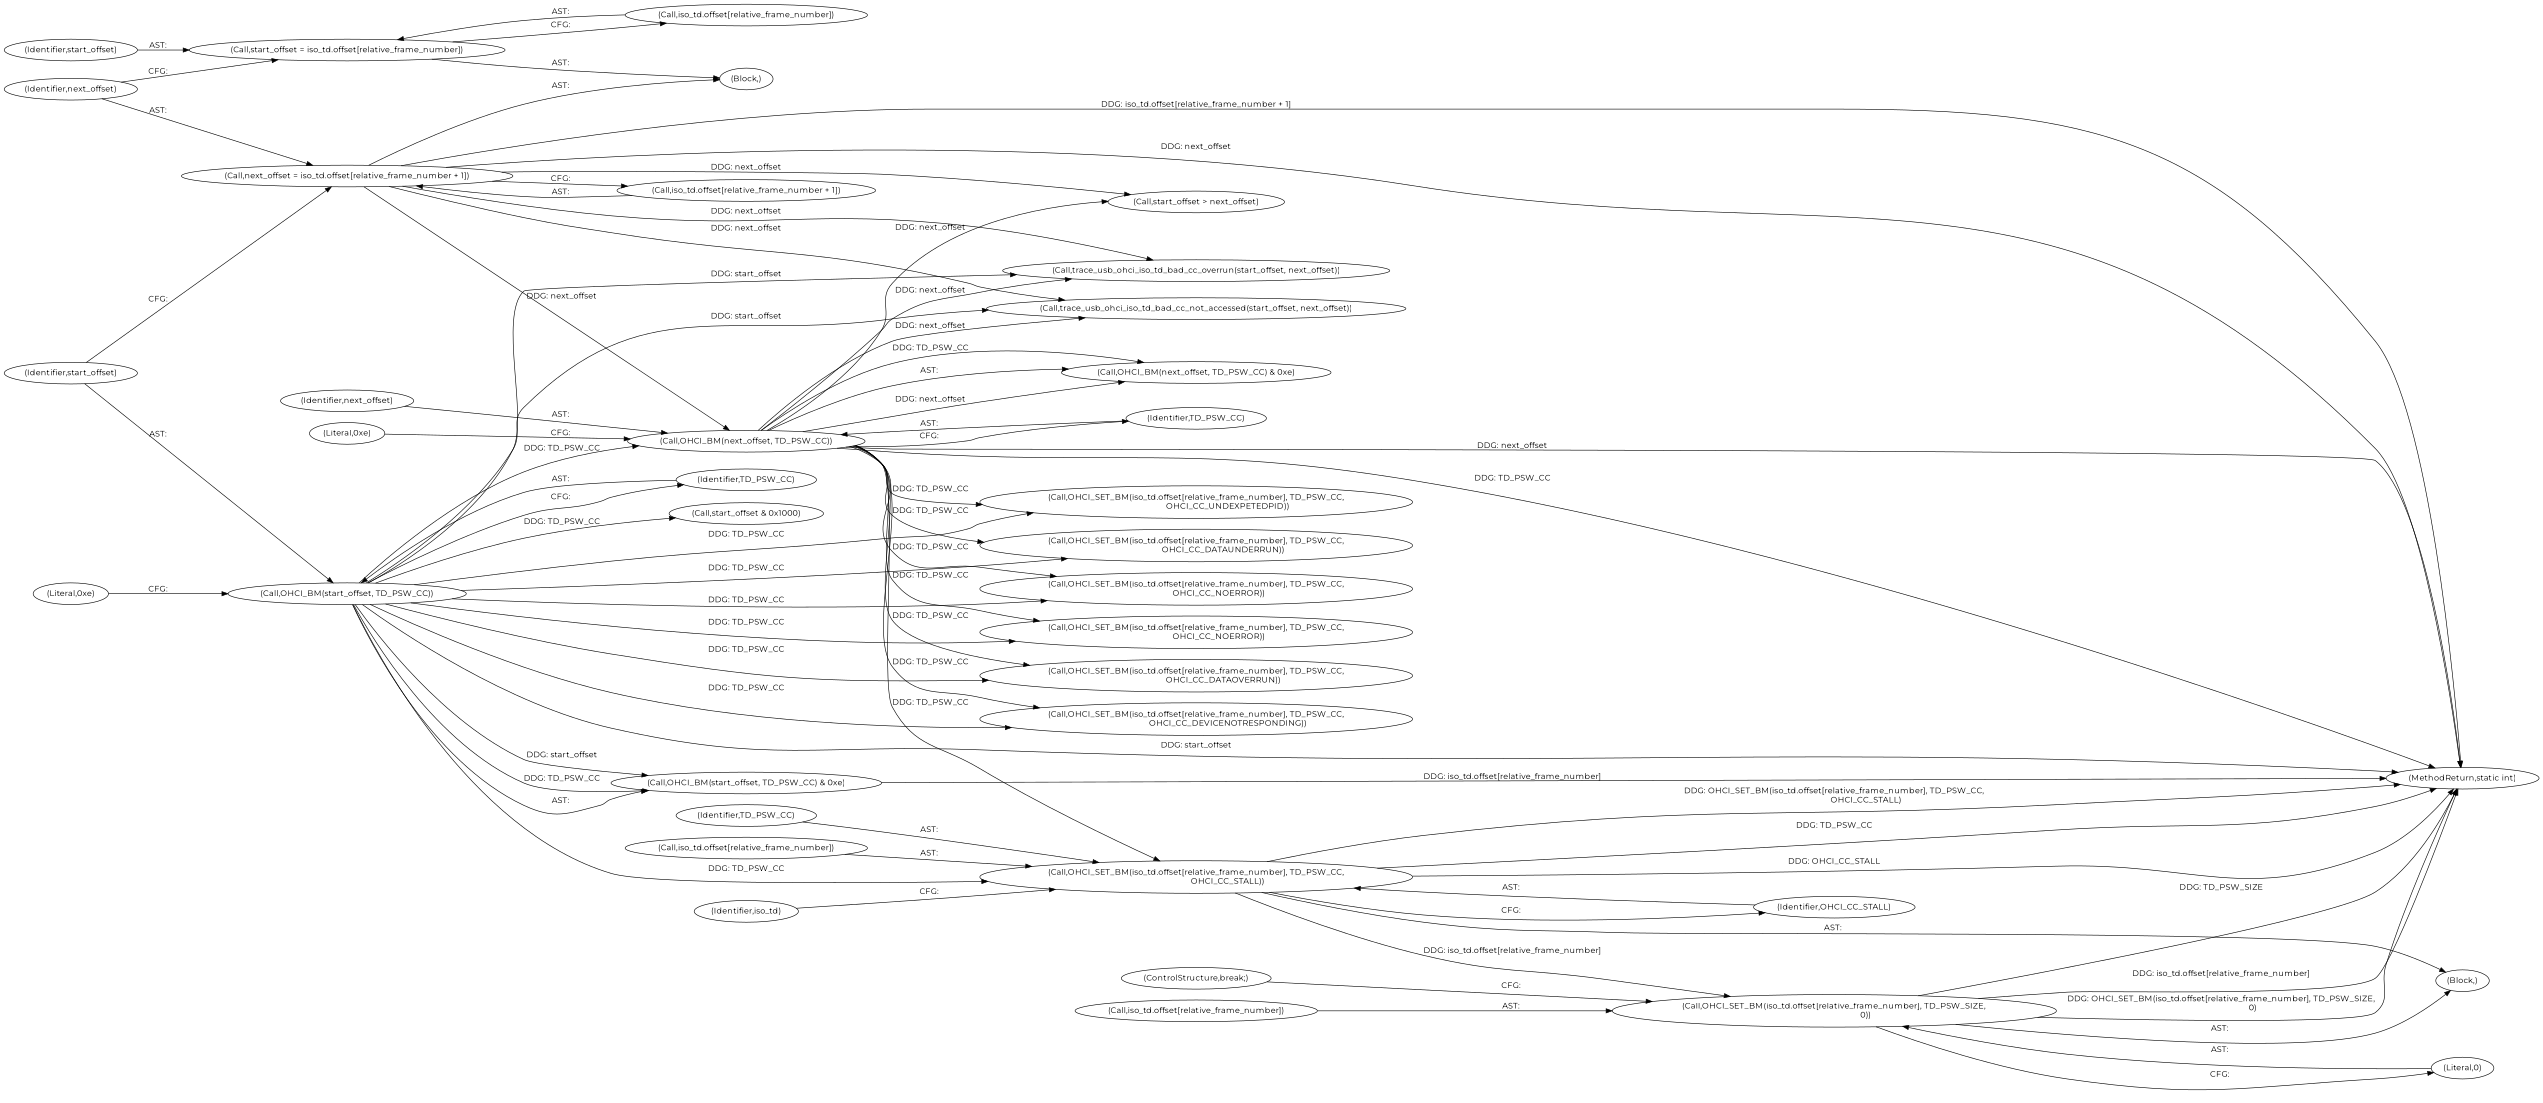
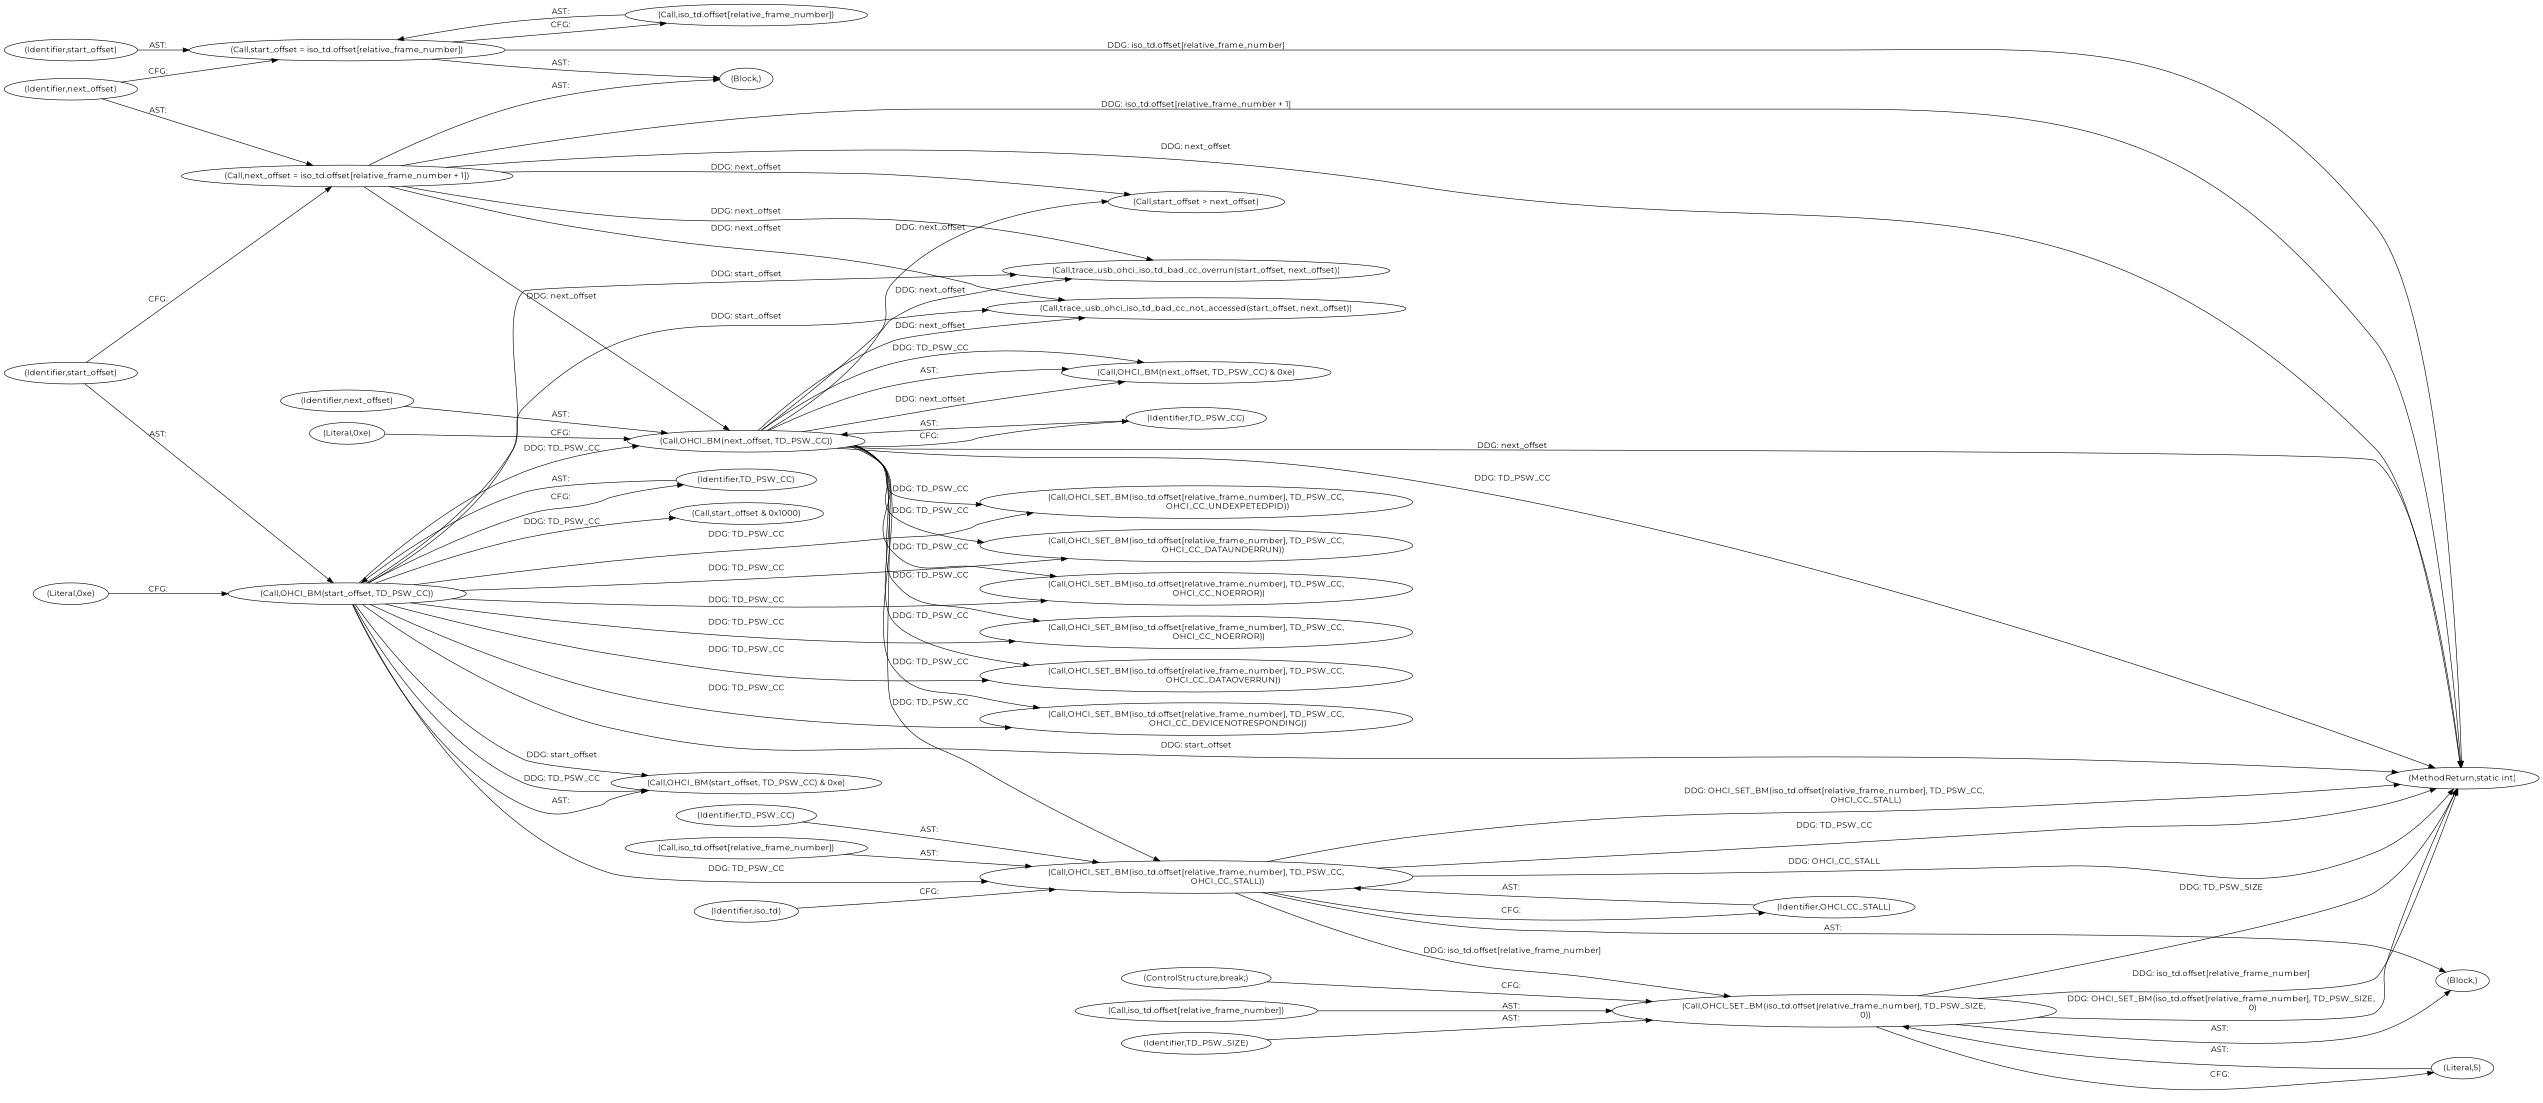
(746, 190) -> none
(1631, 780) -> (1742, 50)
none -> (1196, 1043)
(2463, 1068) -> (2463, 1068)
